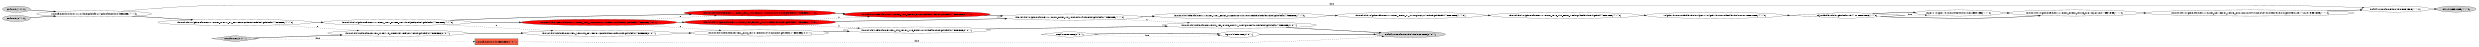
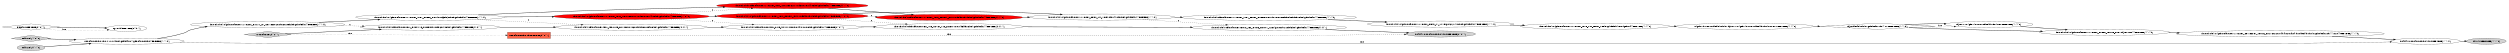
(16, 9) -> (31, 38)
(1317, 34) -> none
